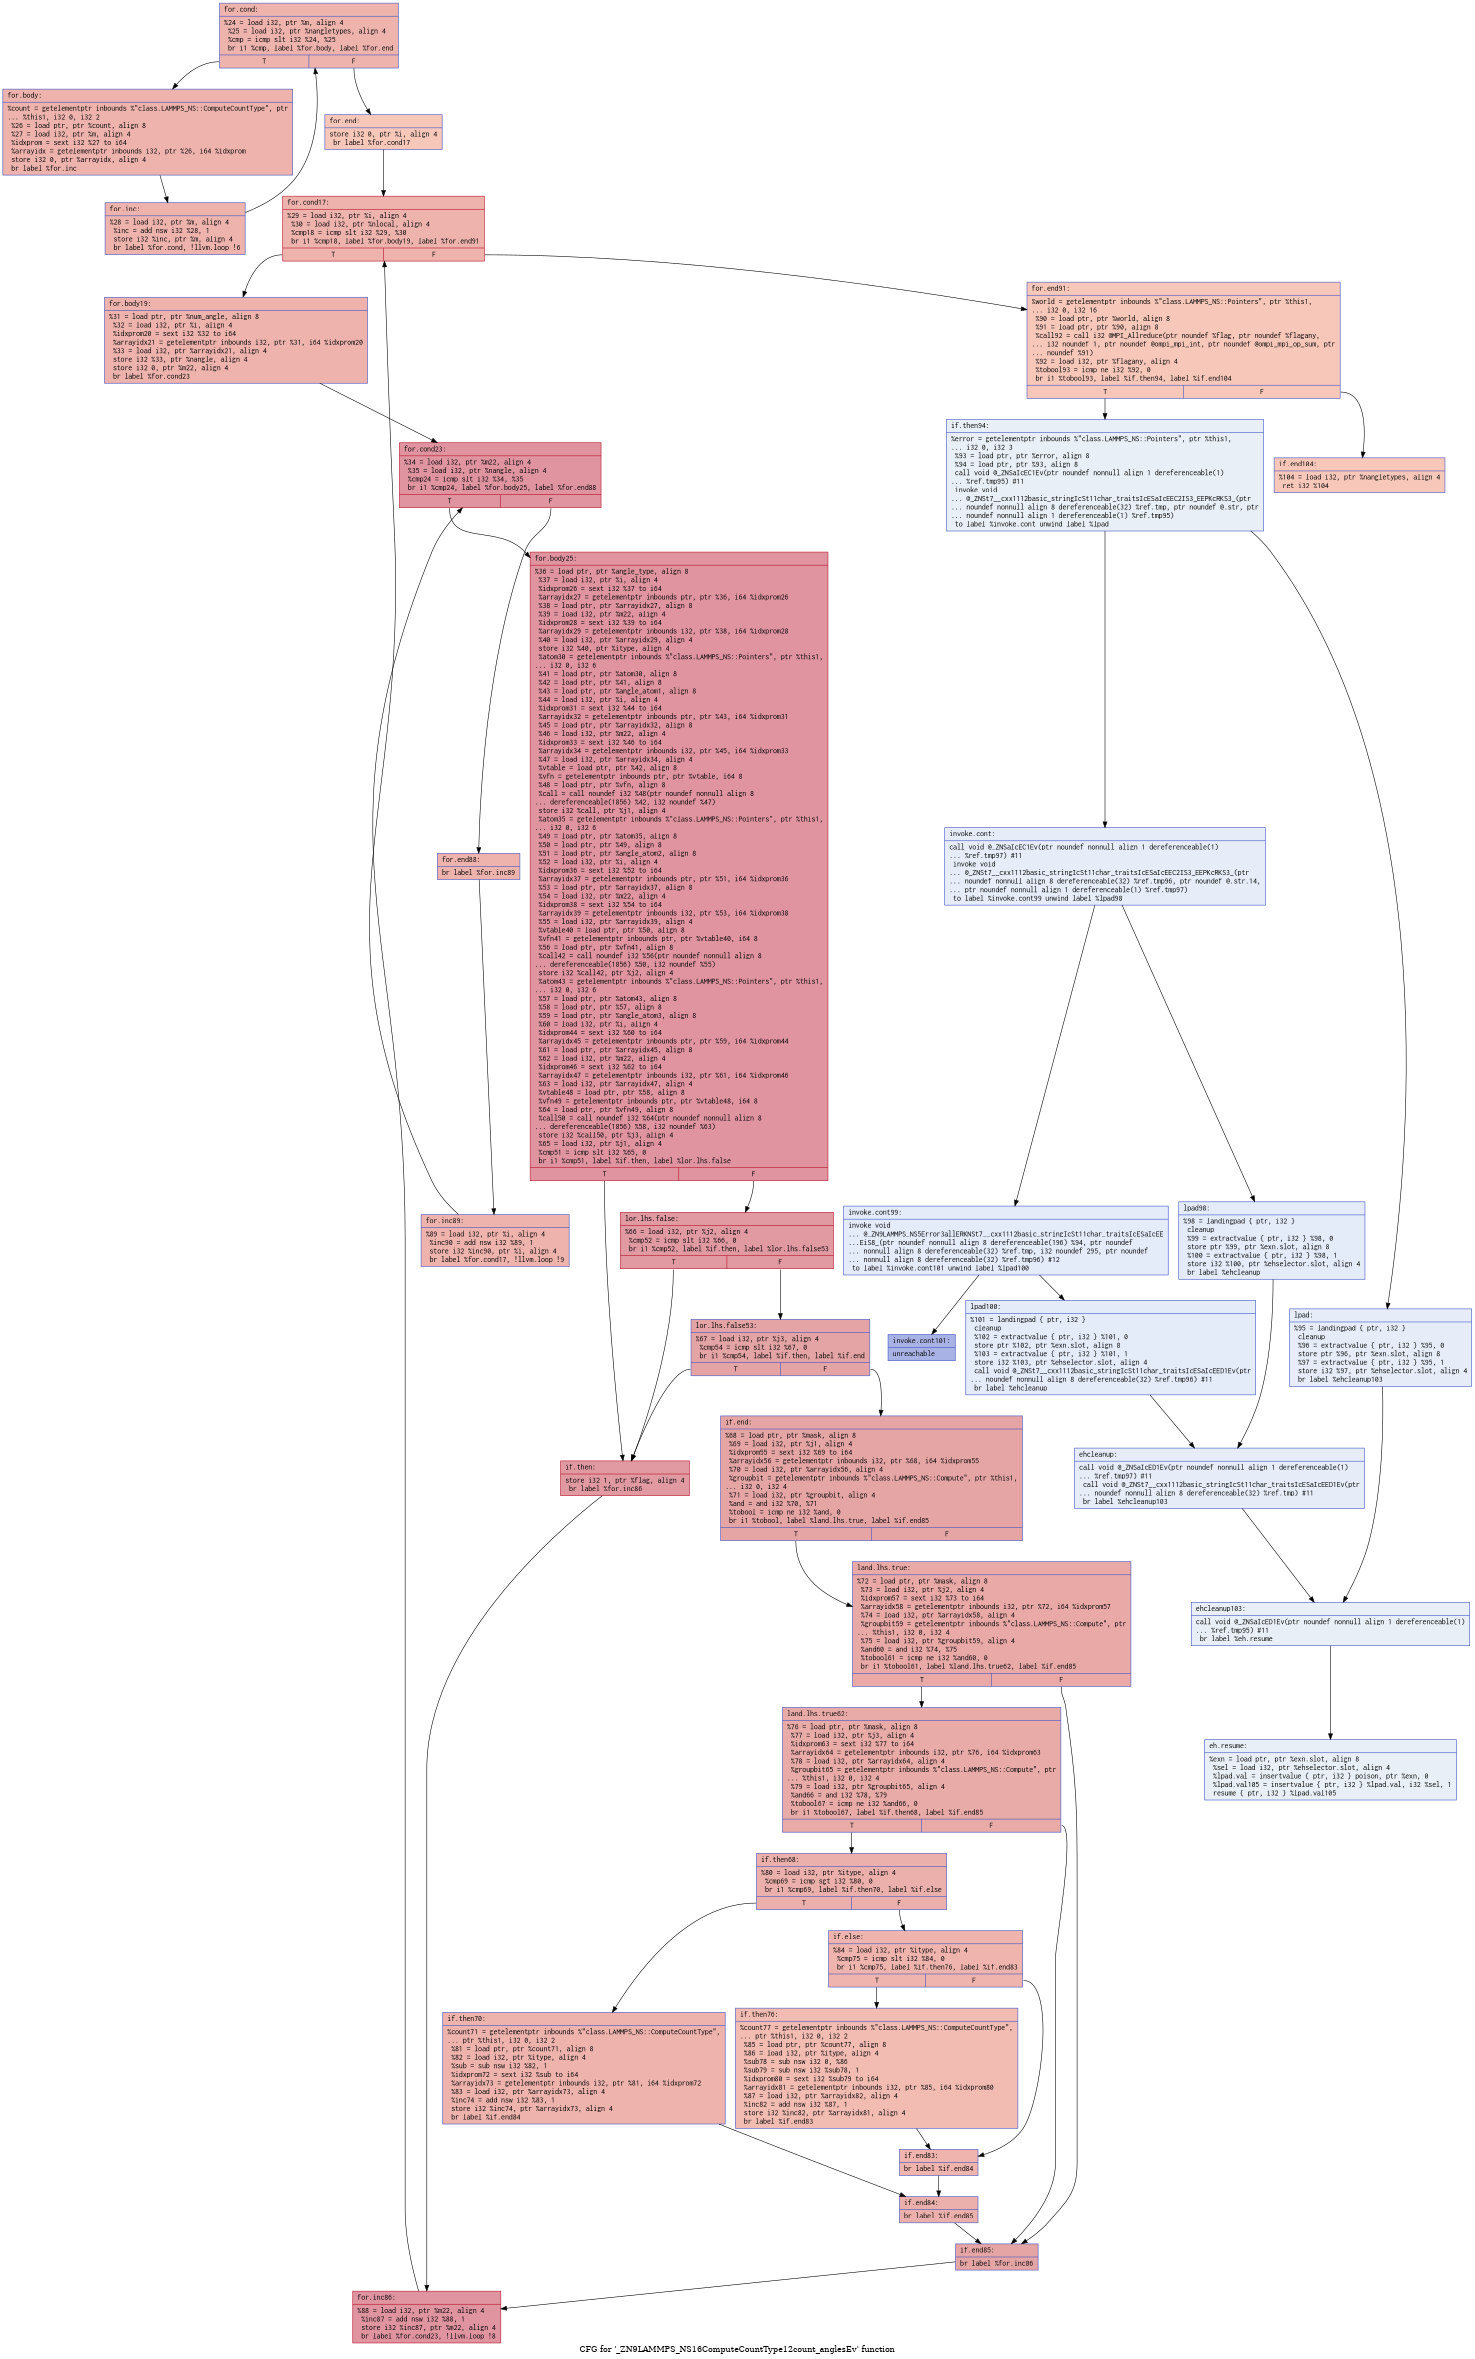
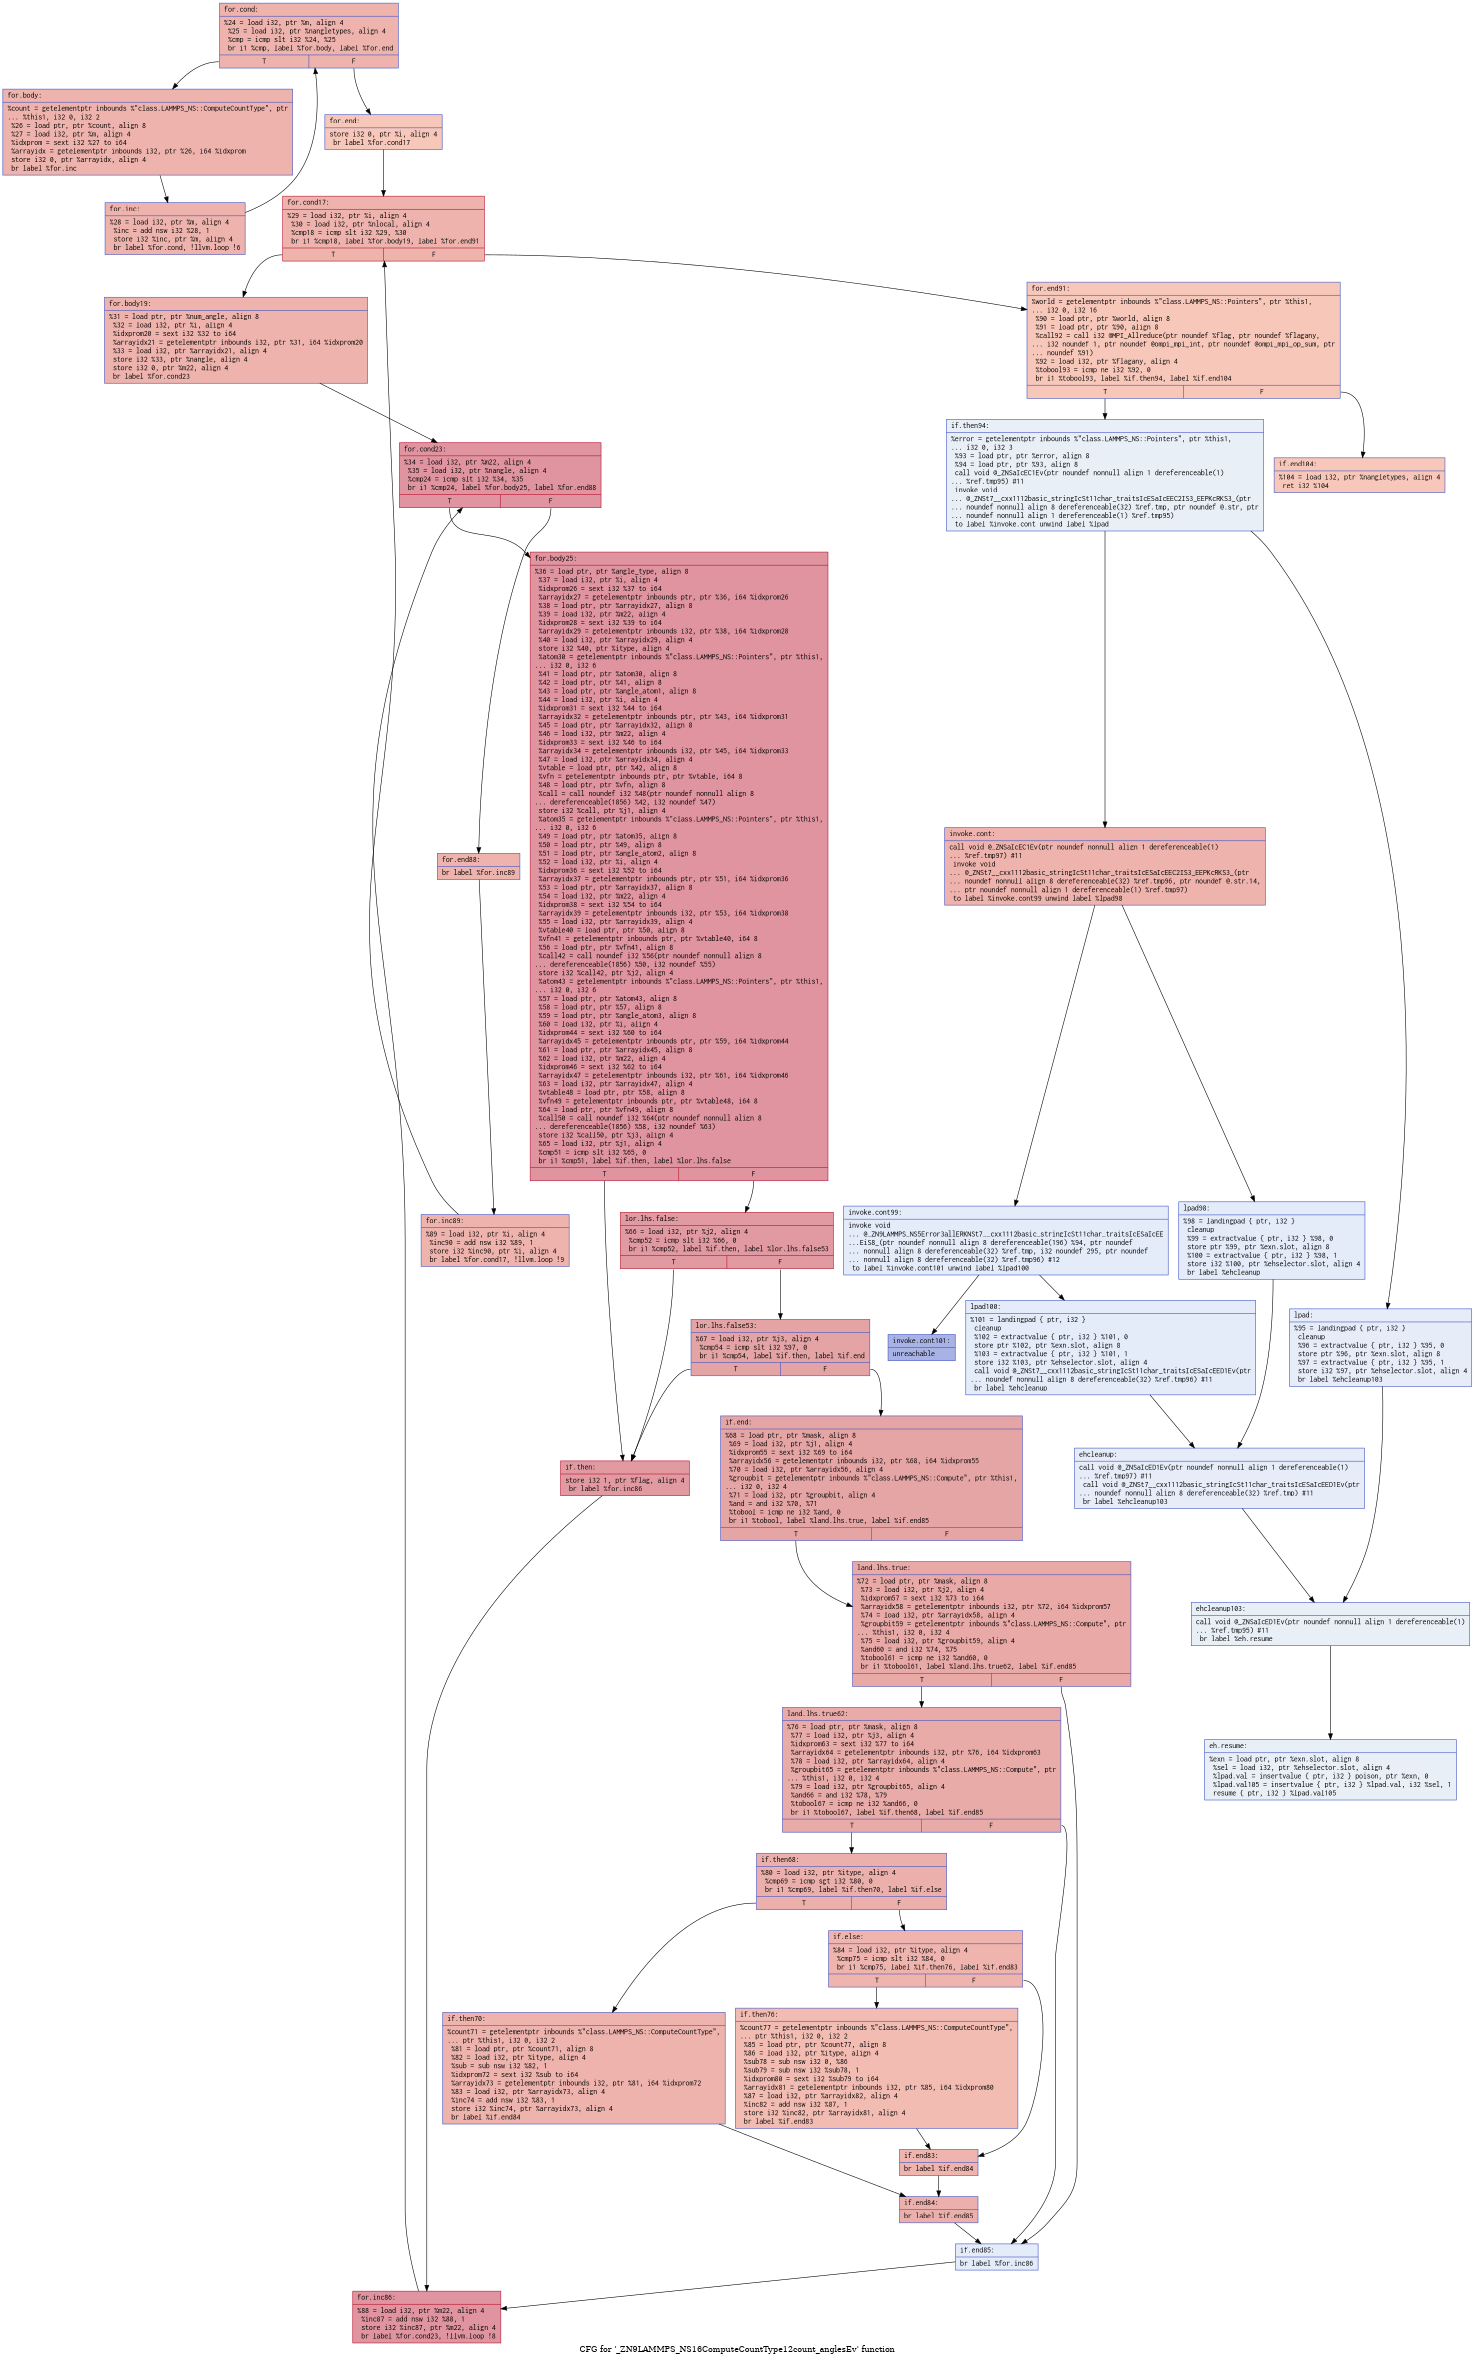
(1105, 866) -> (1105, 866)
(751, 1347) -> (751, 1347)
(997, 2257) -> (997, 2257)
